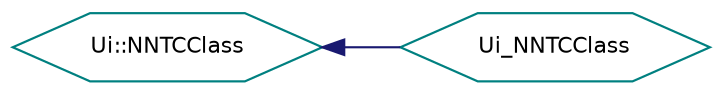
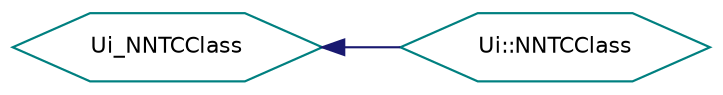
(372, 47) -> (372, 47)
